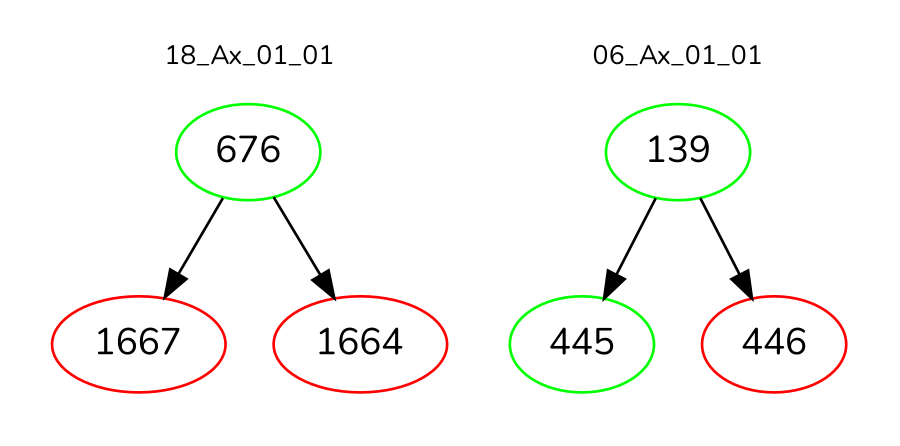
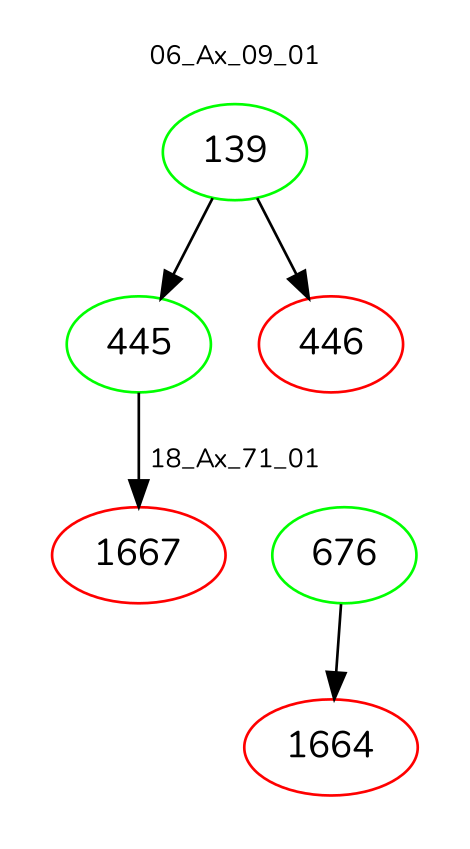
(250, 57) -> (235, 460)
(678, 57) -> (235, 57)
(201, 236) -> (139, 451)
